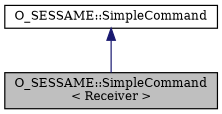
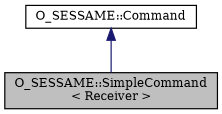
(111, 17) -> (111, 17)
